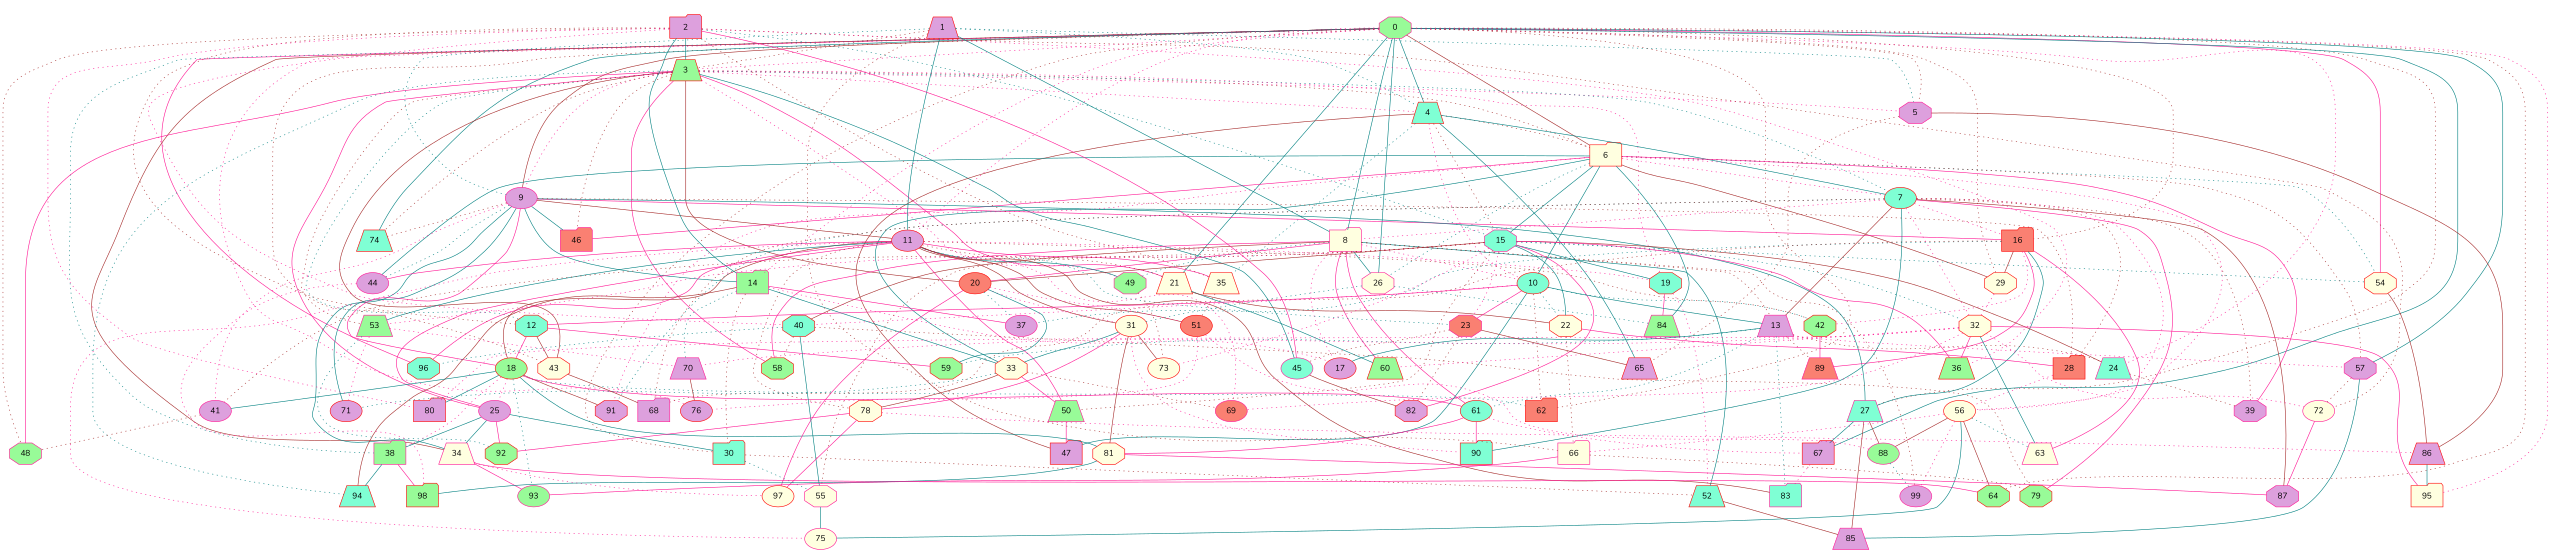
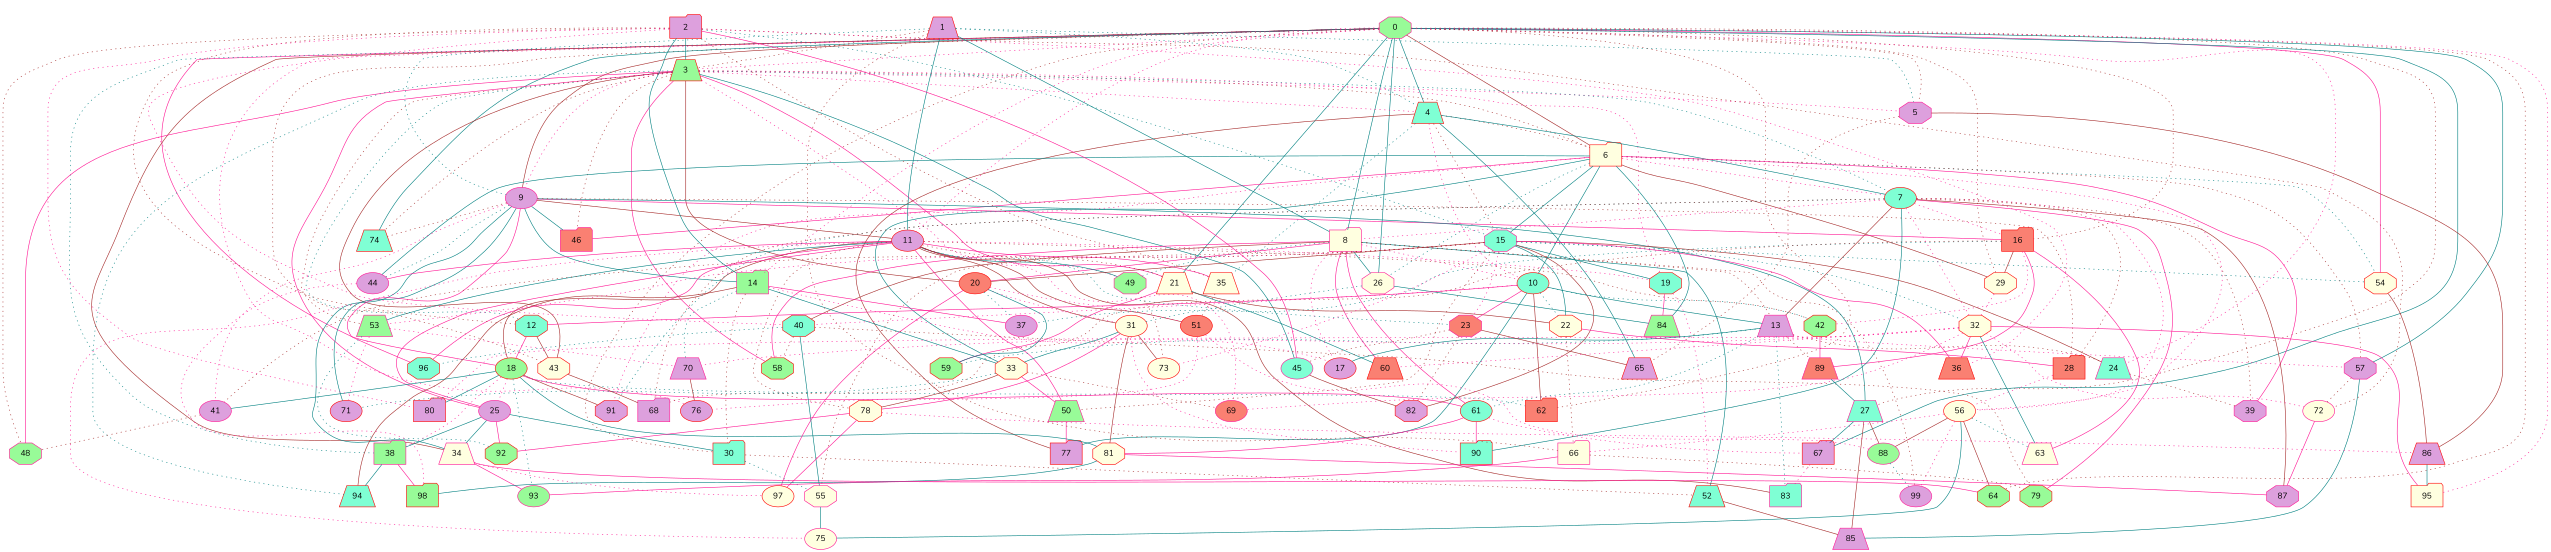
(1515, 304) -> (1515, 304)
(767, 350) -> (1061, 333)
(1537, 350) -> (1537, 350)
(1550, 362) -> (1550, 362)
(2000, 366) -> (1843, 390)
(1385, 368) -> (1385, 368)
(1957, 368) -> (1957, 368)
(1066, 454) -> (1066, 454)
